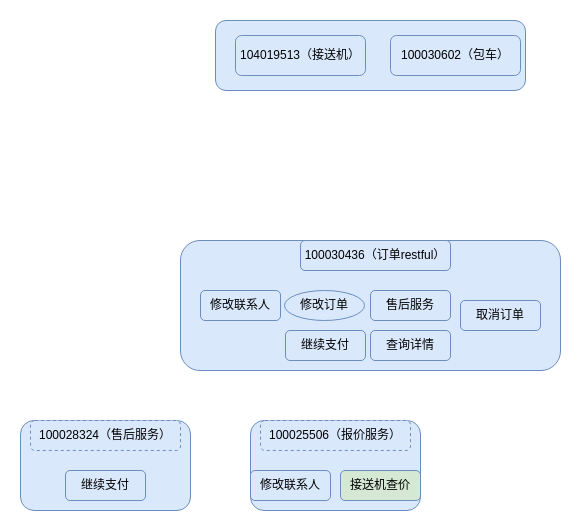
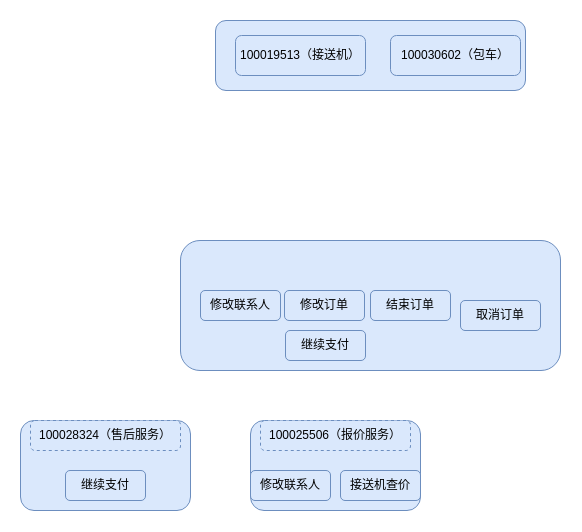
(301, 56) -> (301, 56)
(376, 256) -> none
(325, 306) -> (325, 306)
(411, 306) -> (411, 306)
(411, 346) -> none
(381, 486) -> (381, 486)
